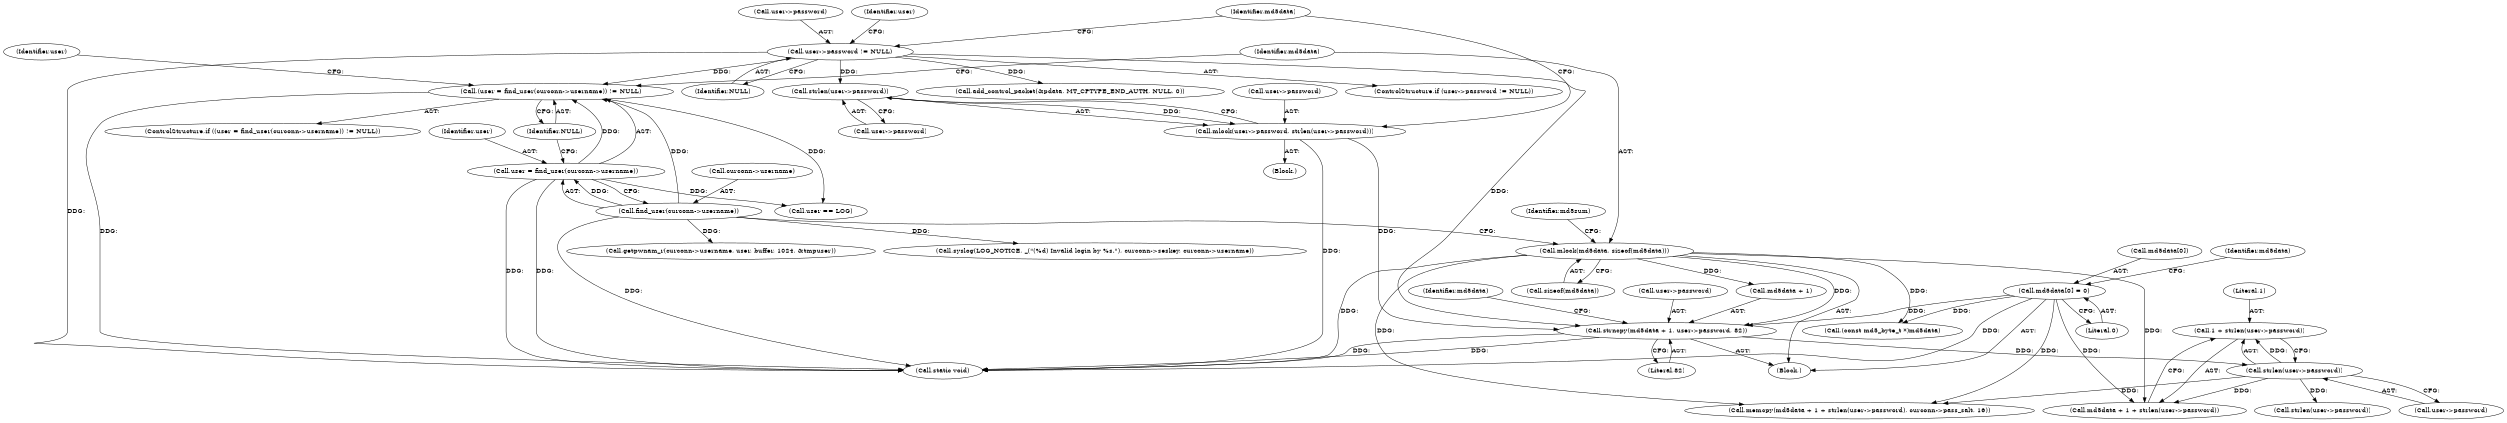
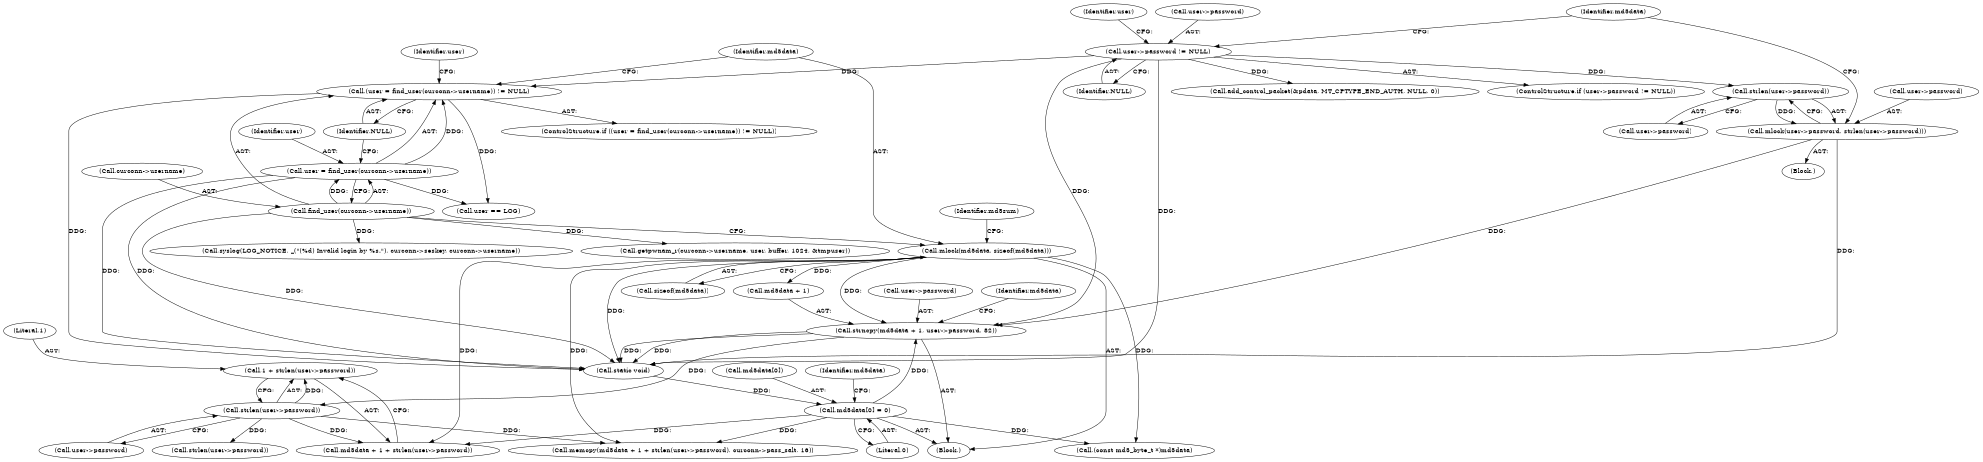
(681, 151) -> (244, 151)
(1518, 363) -> (735, 390)
(1667, 371) -> none
